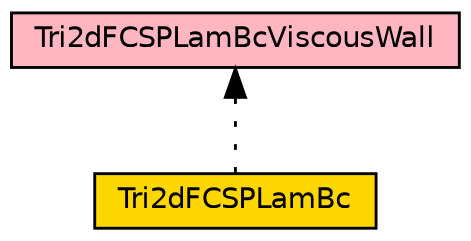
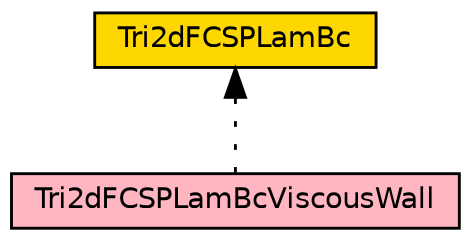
(235, 136) -> (235, 136)
